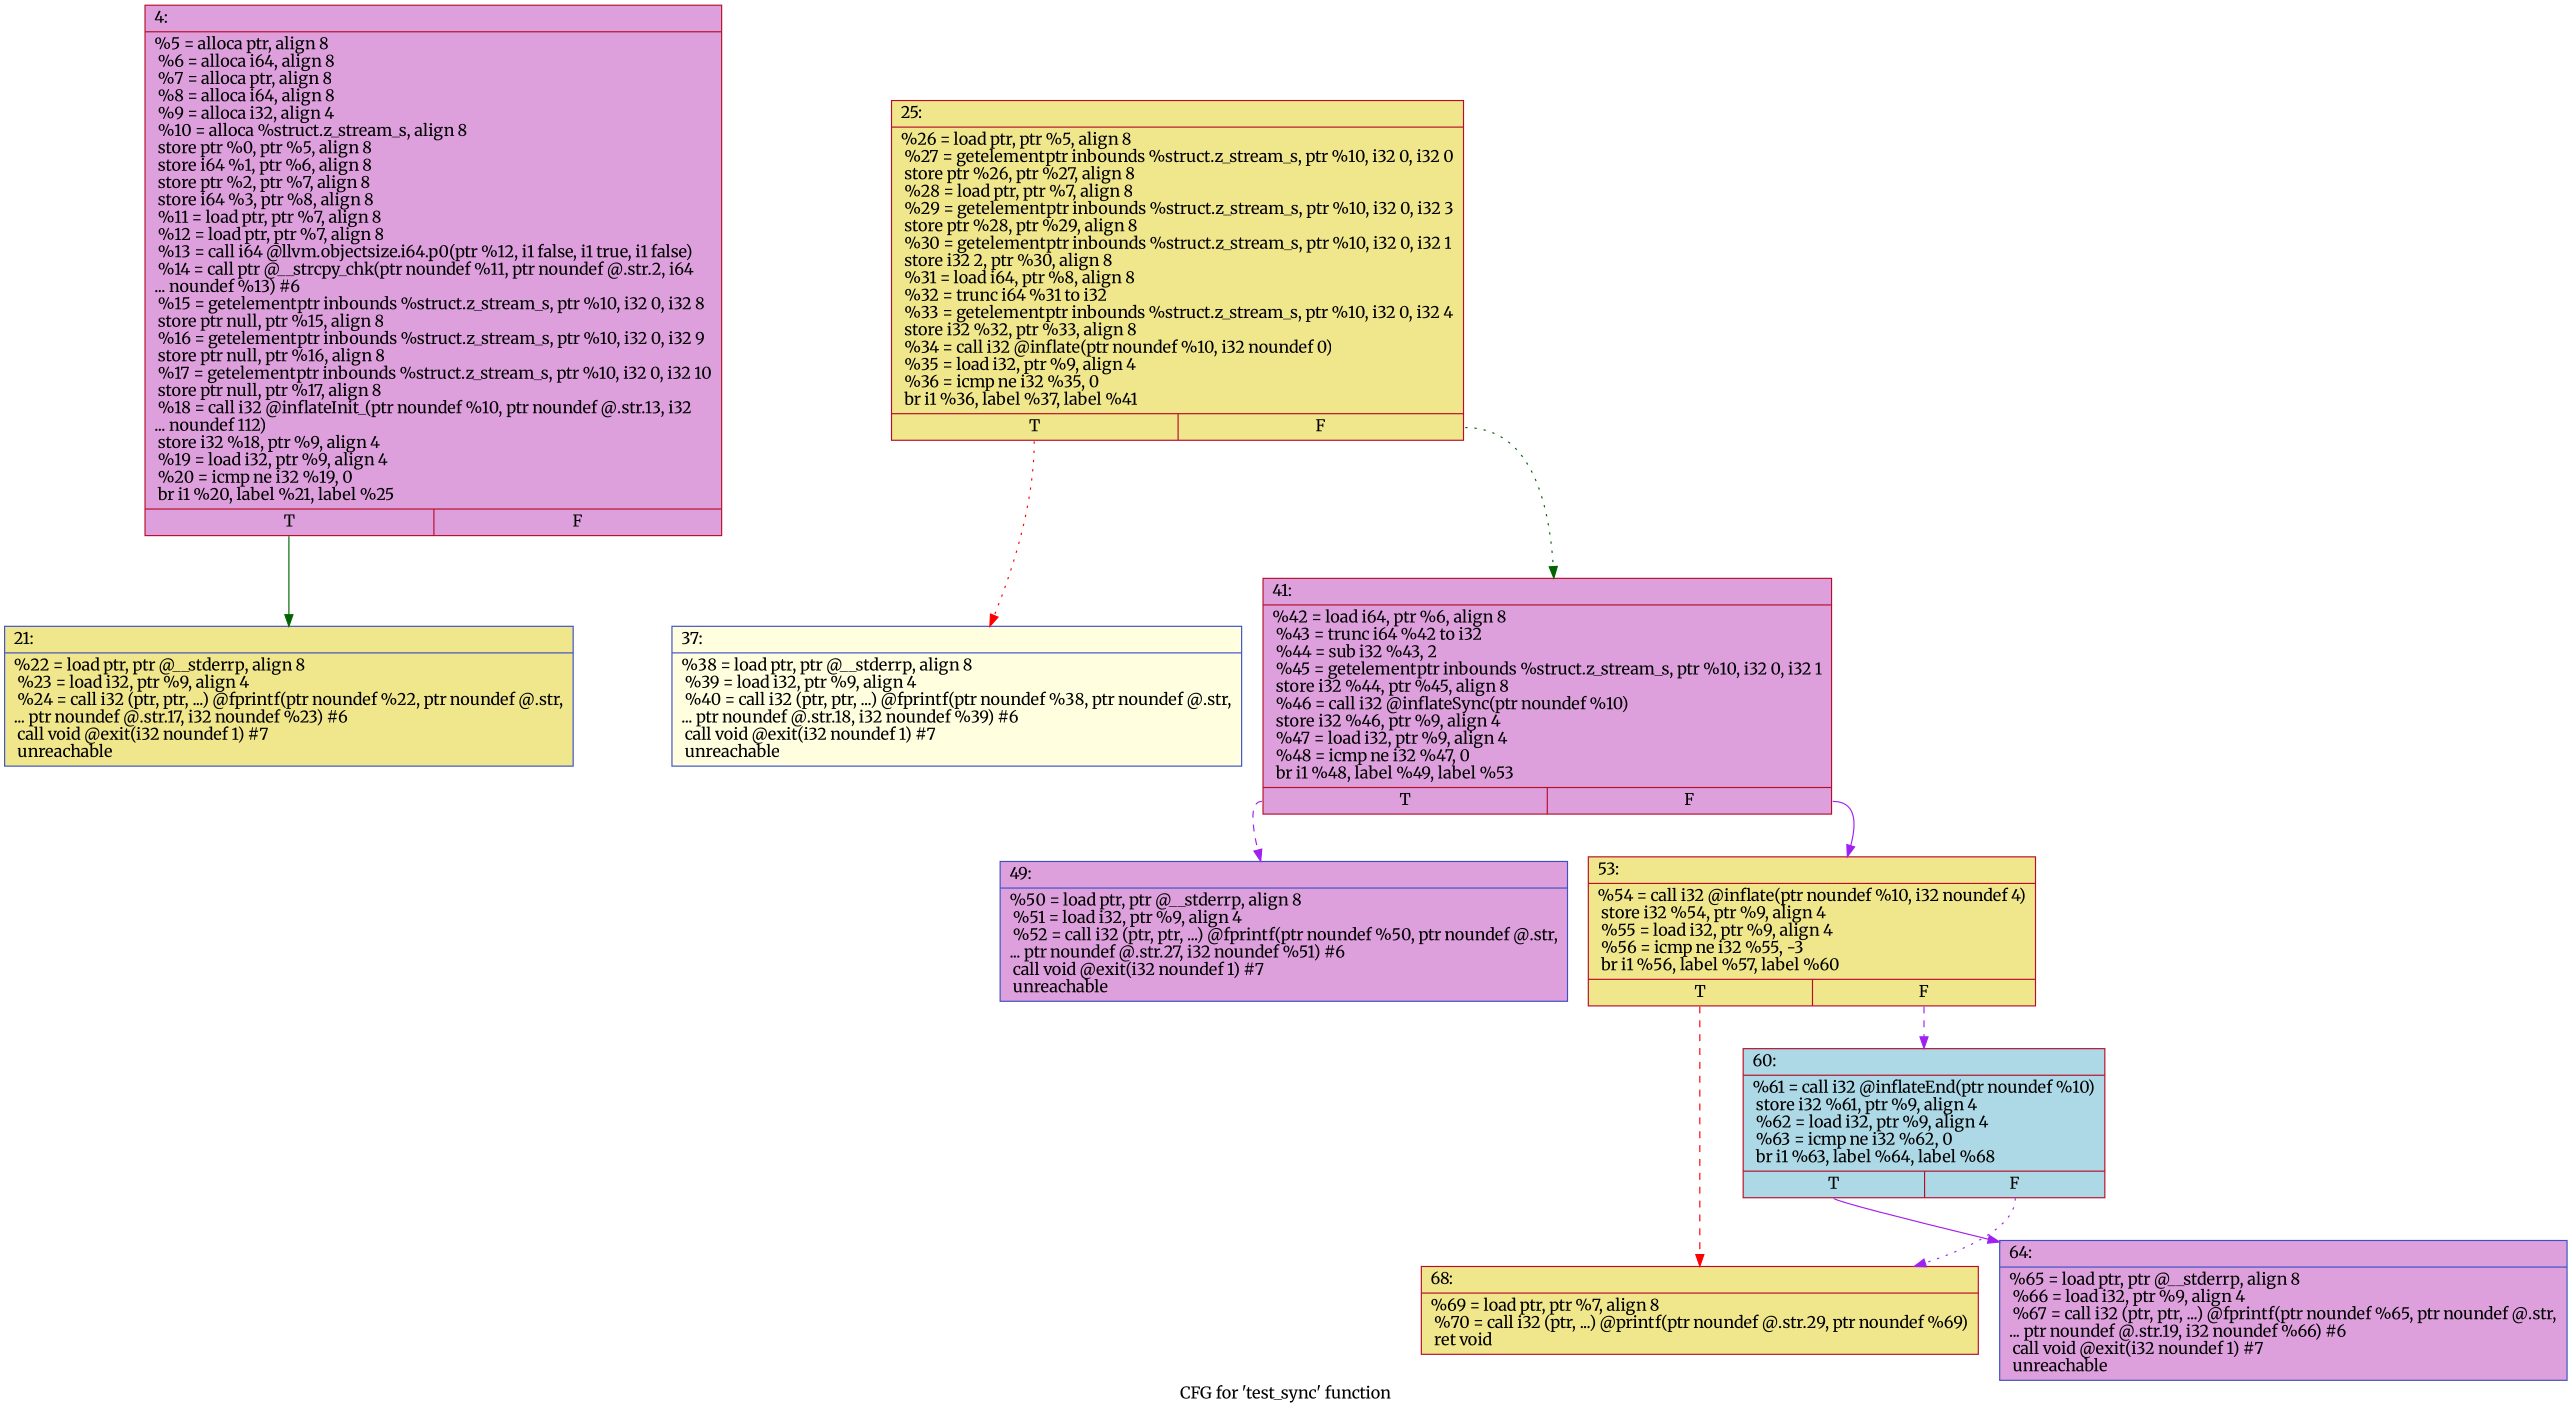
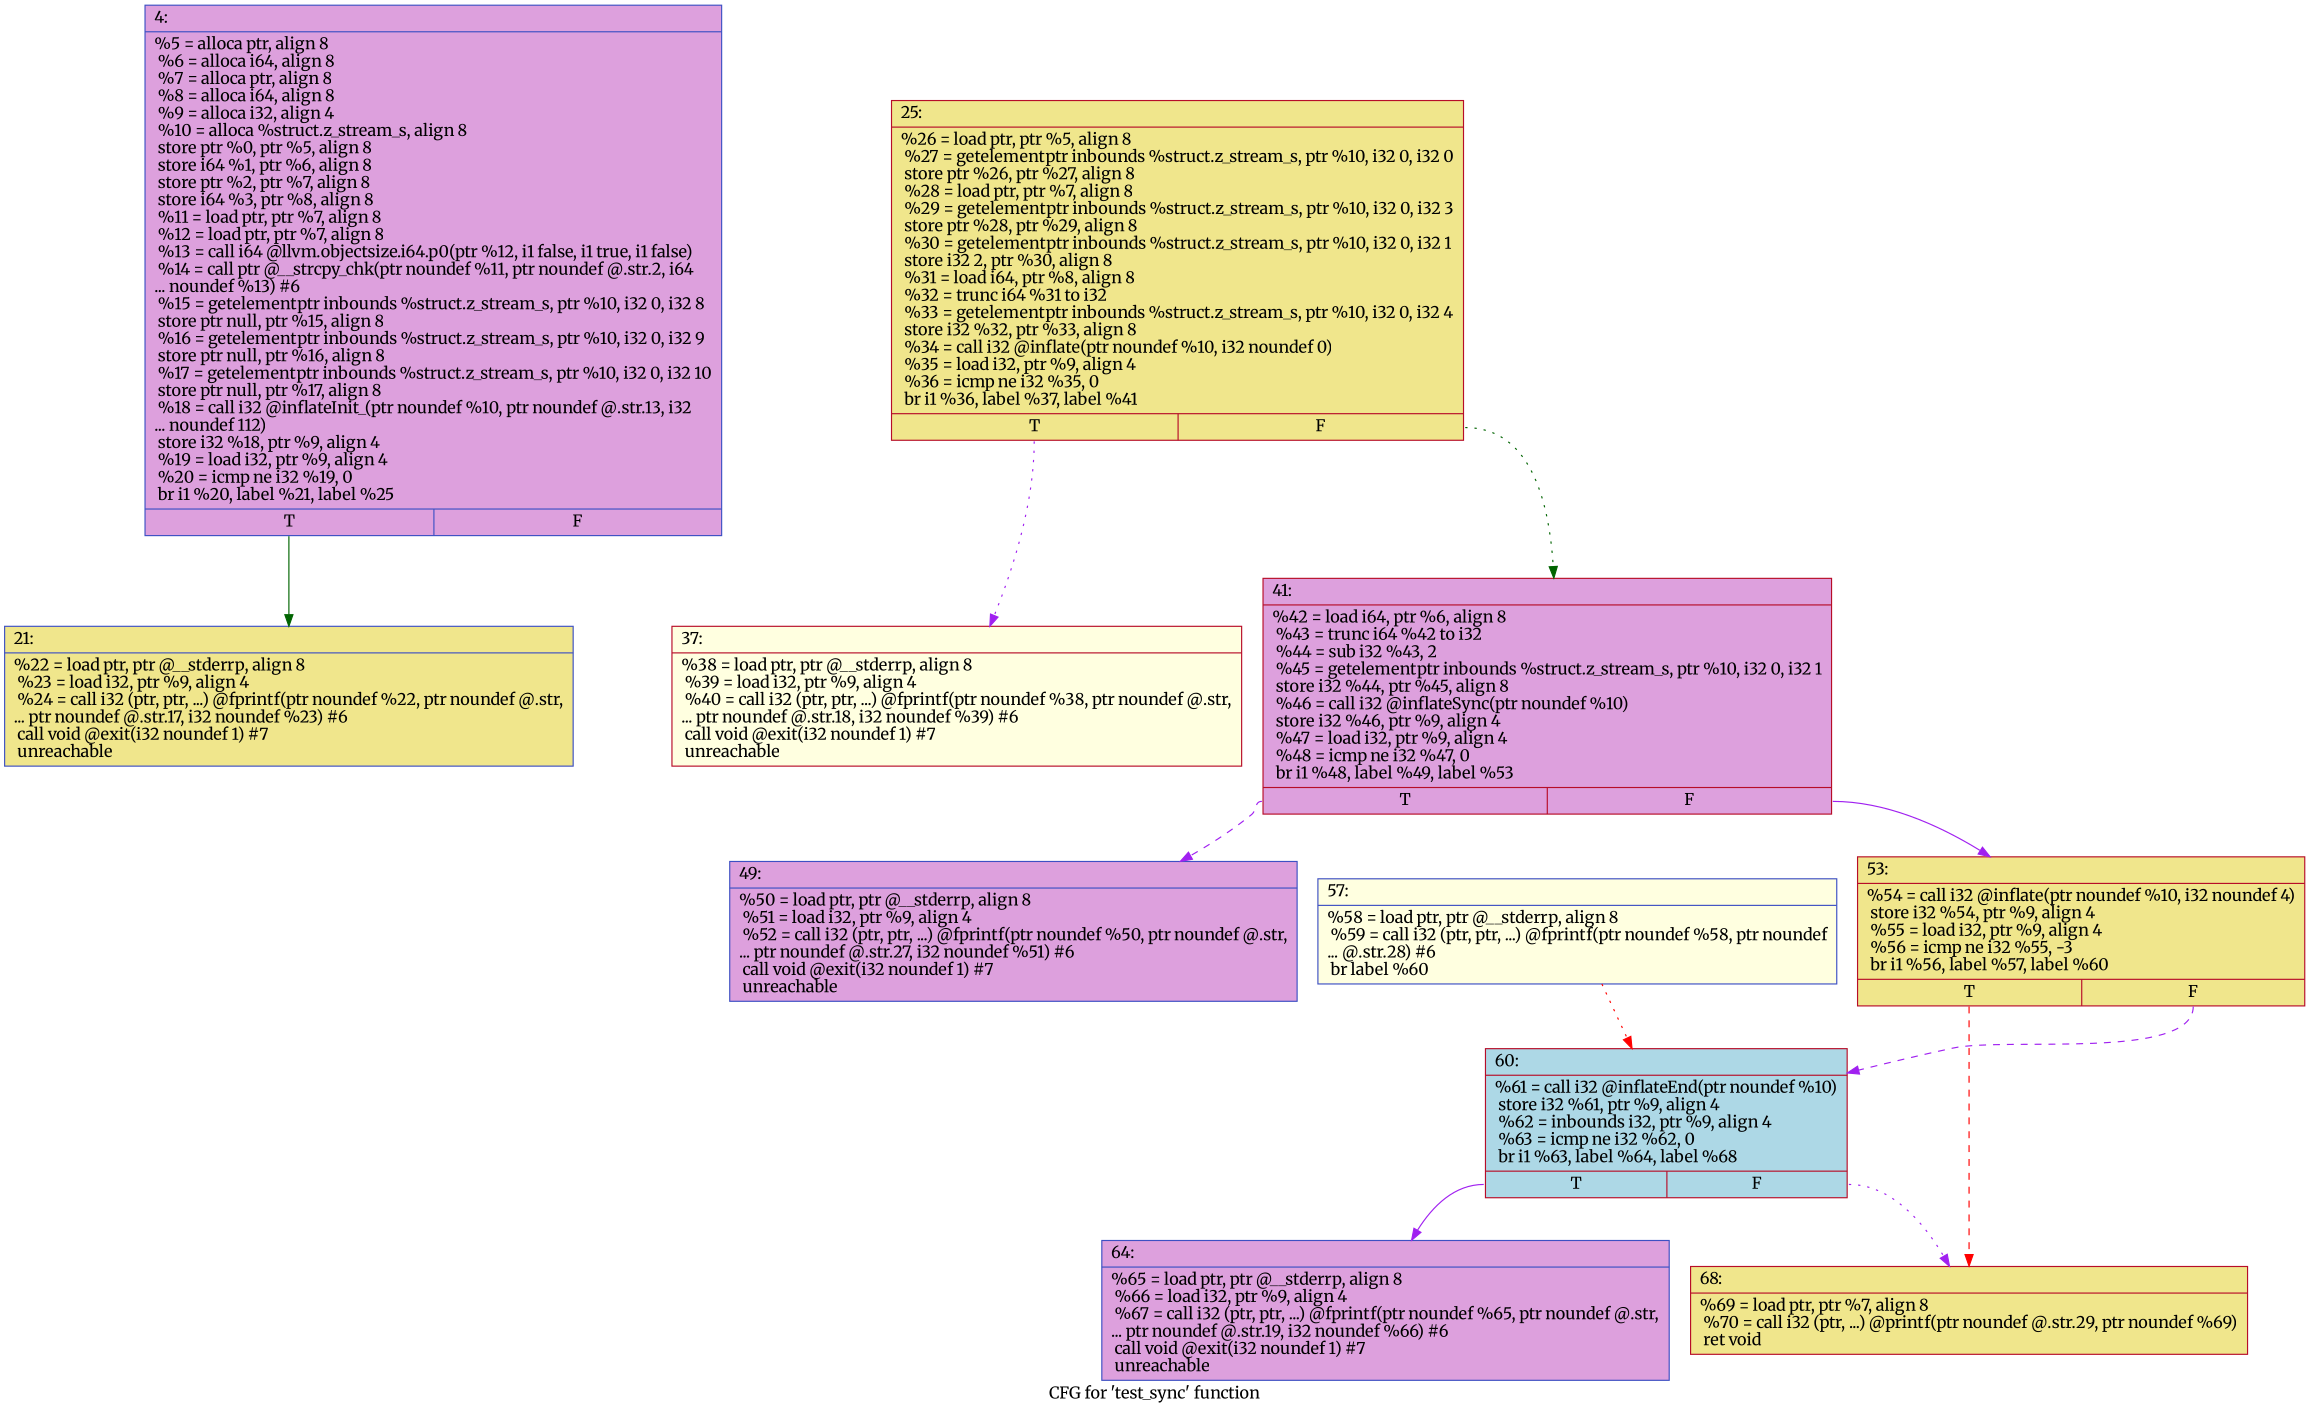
(433, 270) -> (433, 270)
(1022, 530) -> (1022, 530)
(957, 696) -> (957, 696)
none -> (1577, 931)
(1871, 1123) -> (1633, 1123)
